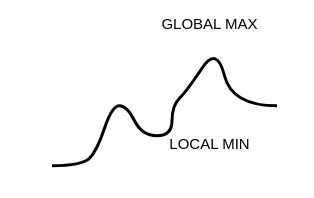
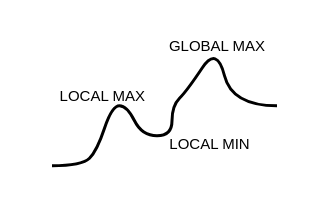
(210, 23) -> (218, 46)
none -> (103, 95)
